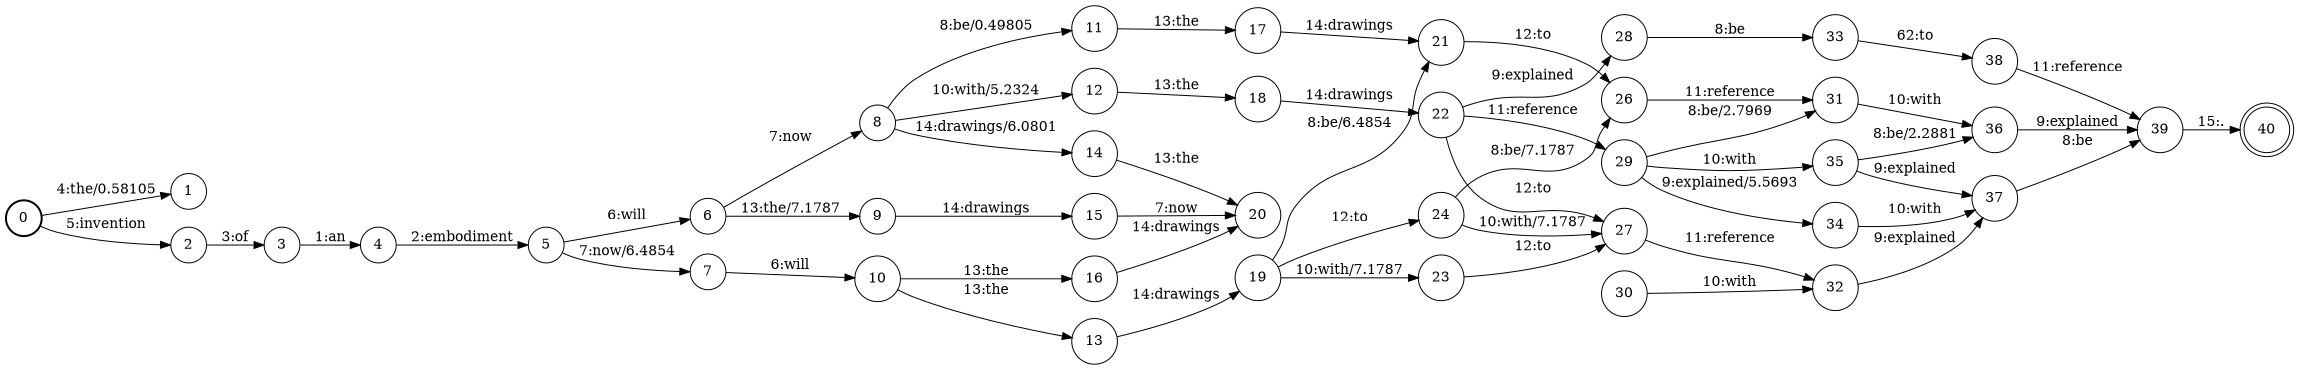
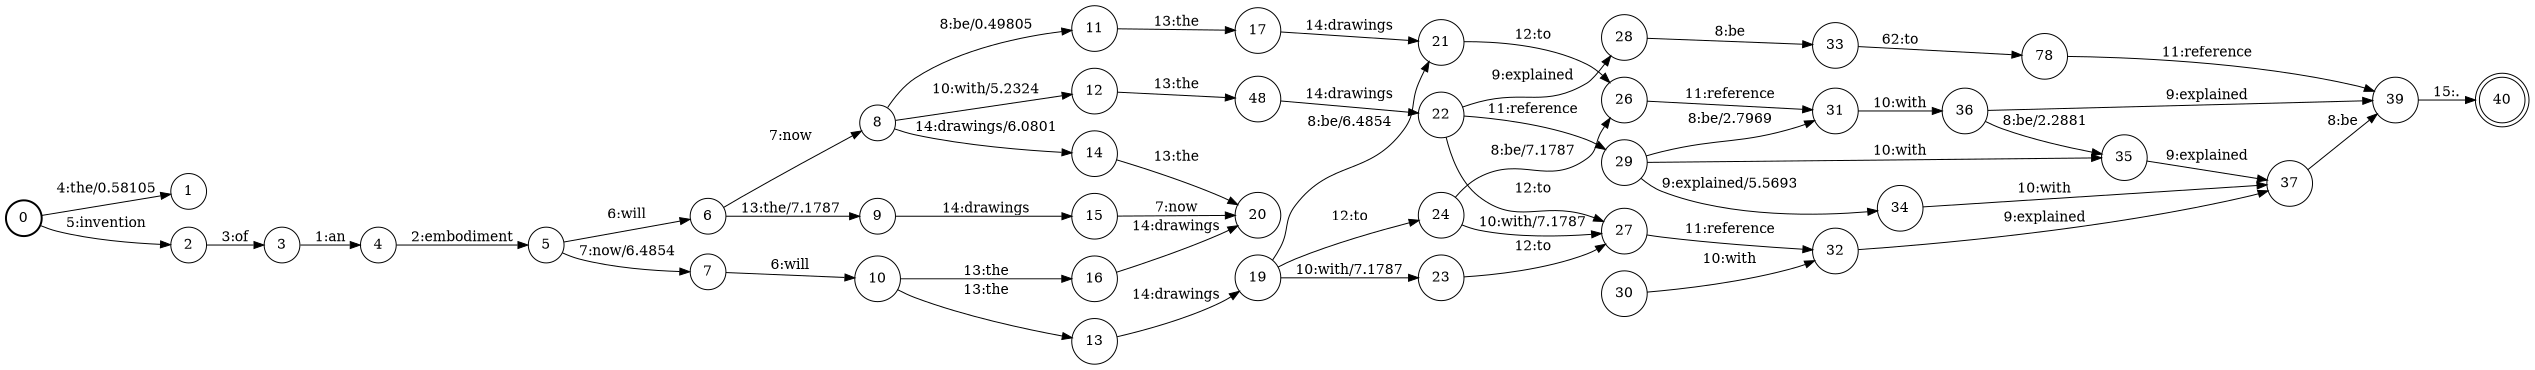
(1995, 61) -> (2045, 56)
(1258, 99) -> (1258, 99)
(1911, 151) -> (2038, 140)
